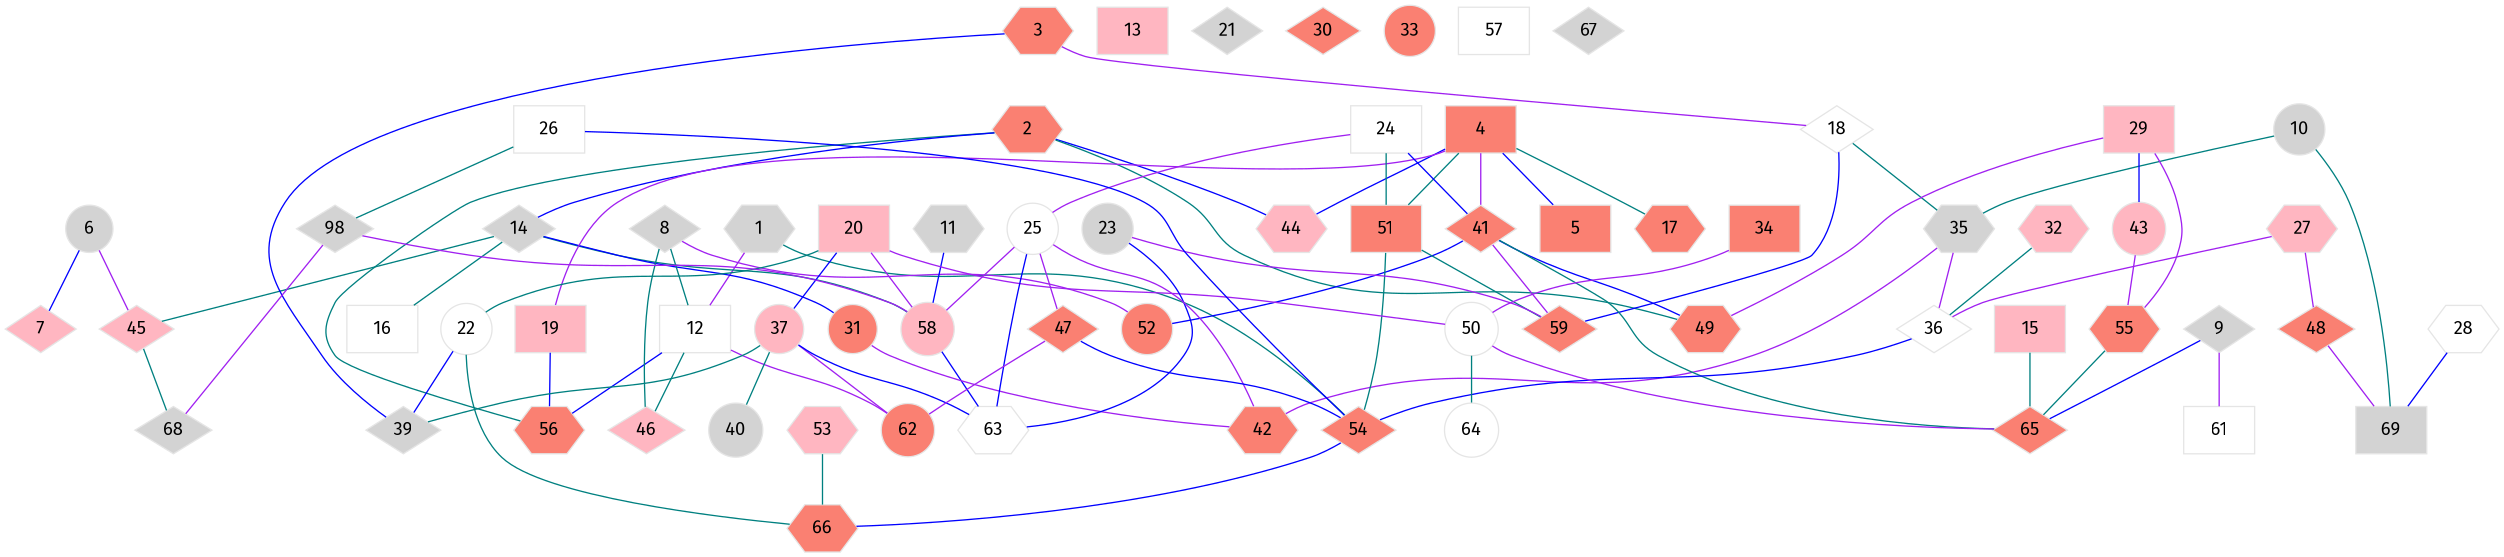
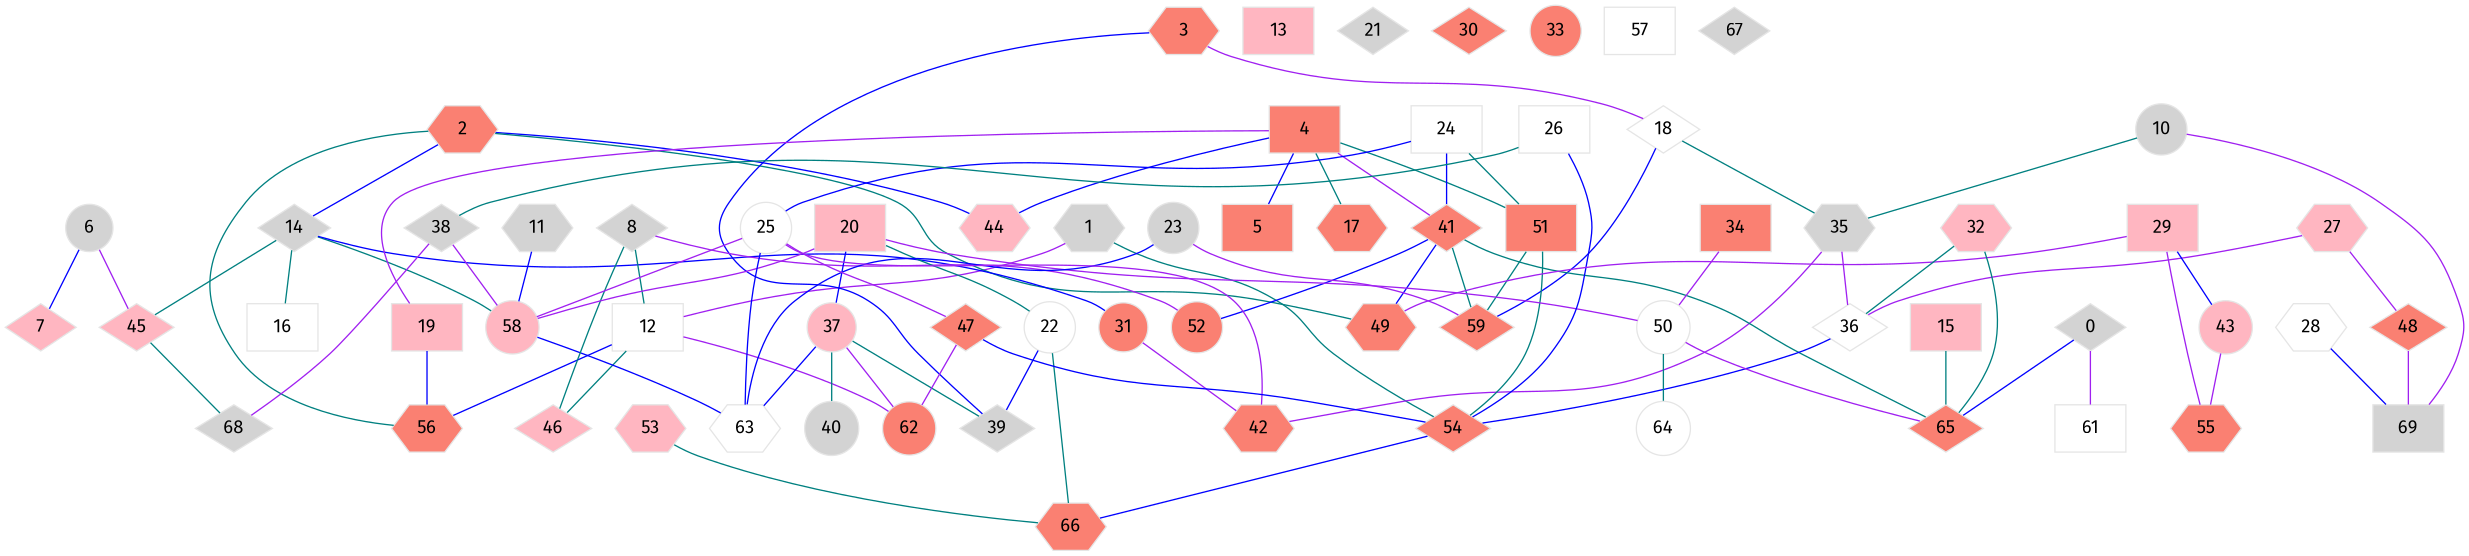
(1213, 158) -> (1096, 165)
(335, 229) -> (441, 228)
(2371, 272) -> (2394, 213)
(1520, 279) -> (1462, 278)
(2219, 329) -> (2090, 327)
(2074, 383) -> (1996, 336)
